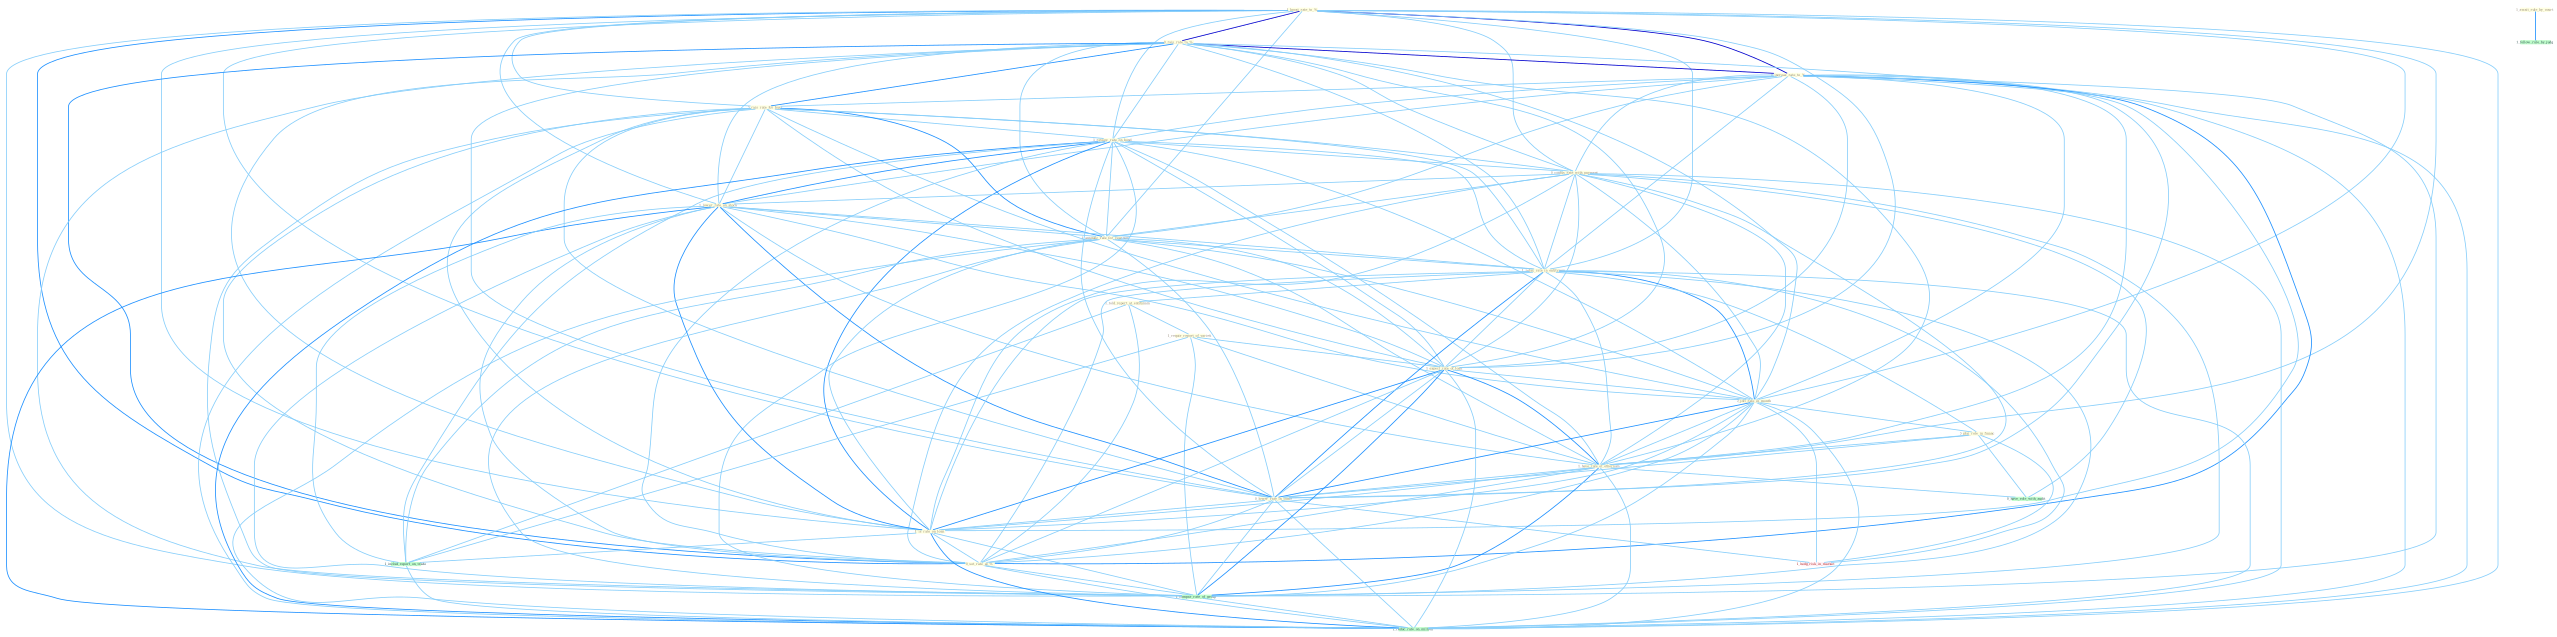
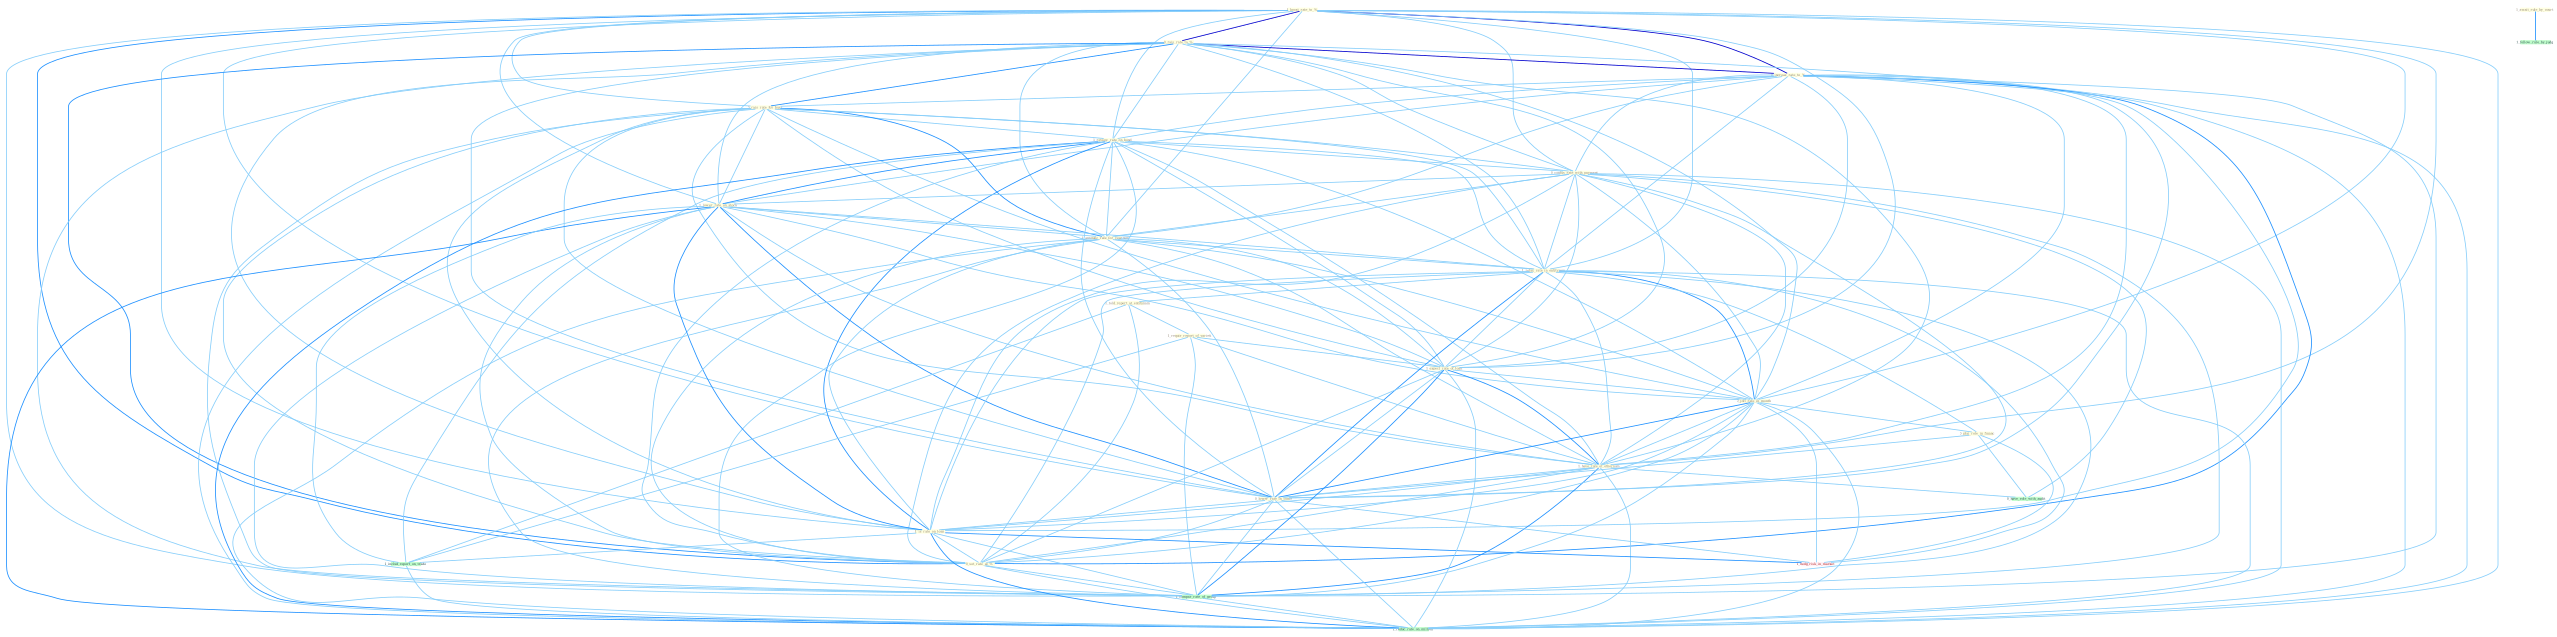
(686, 308) -> (678, 403)
(1789, 450) -> (1026, 377)
(1175, 454) -> (1373, 548)
